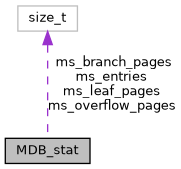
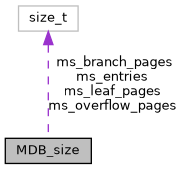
(48, 151) -> (48, 151)
